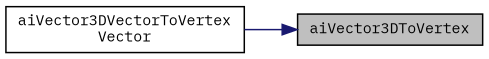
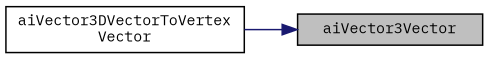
(390, 30) -> (390, 30)
